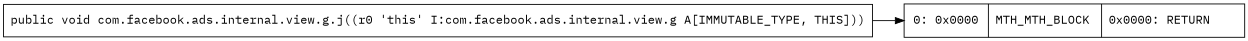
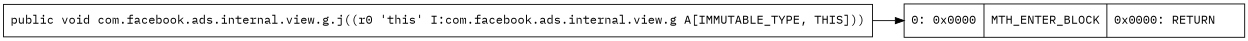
(1043, 20) -> (1045, 20)
